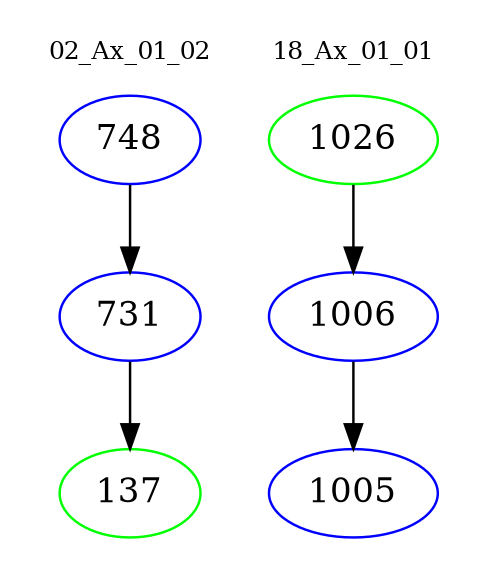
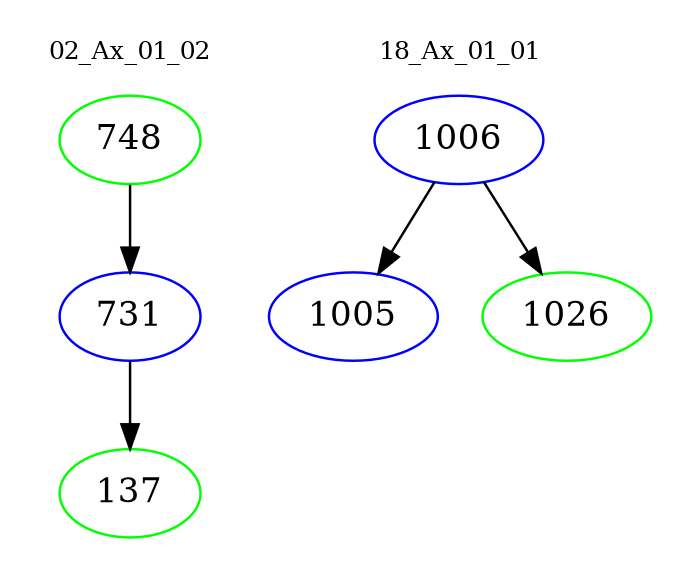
(130, 140) -> (130, 140)
(353, 216) -> (506, 217)
